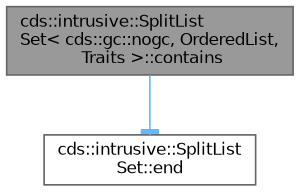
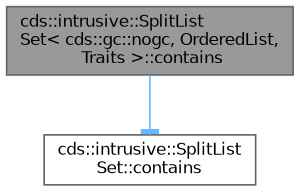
(150, 160) -> (150, 160)
